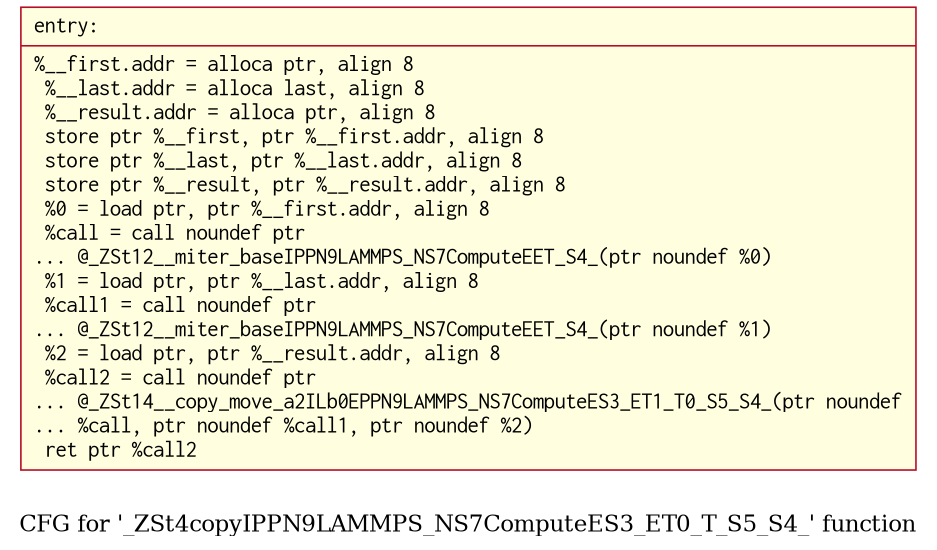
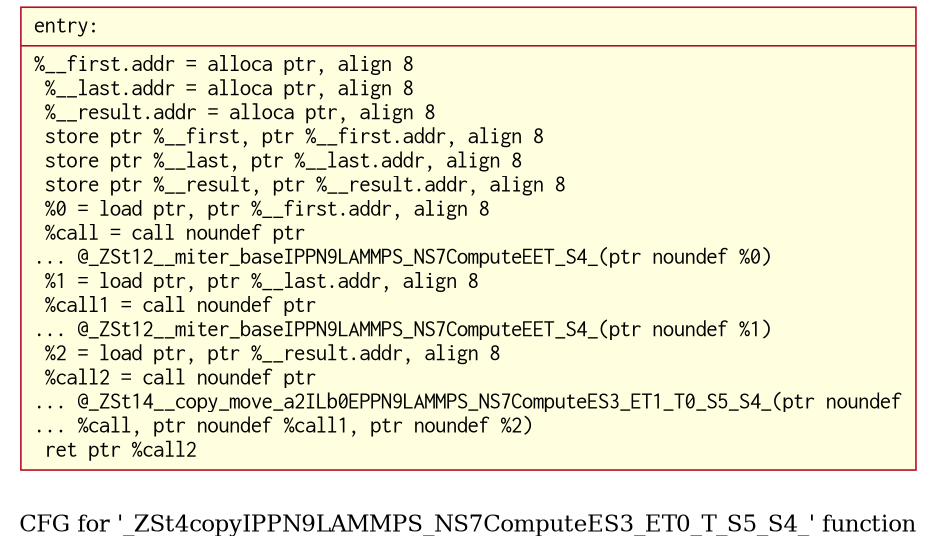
(230, 88) -> (224, 88)
